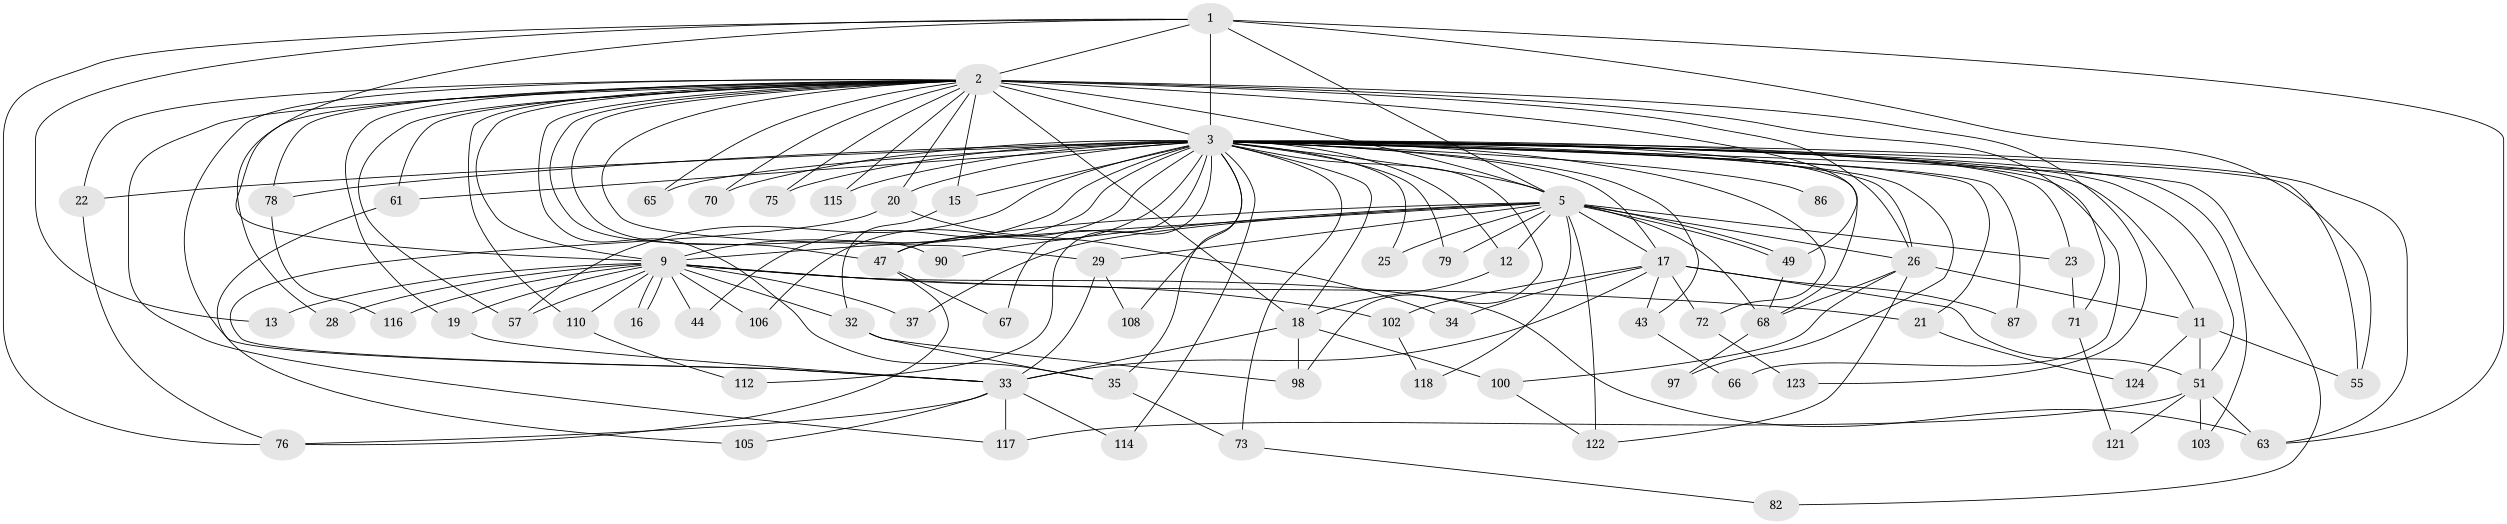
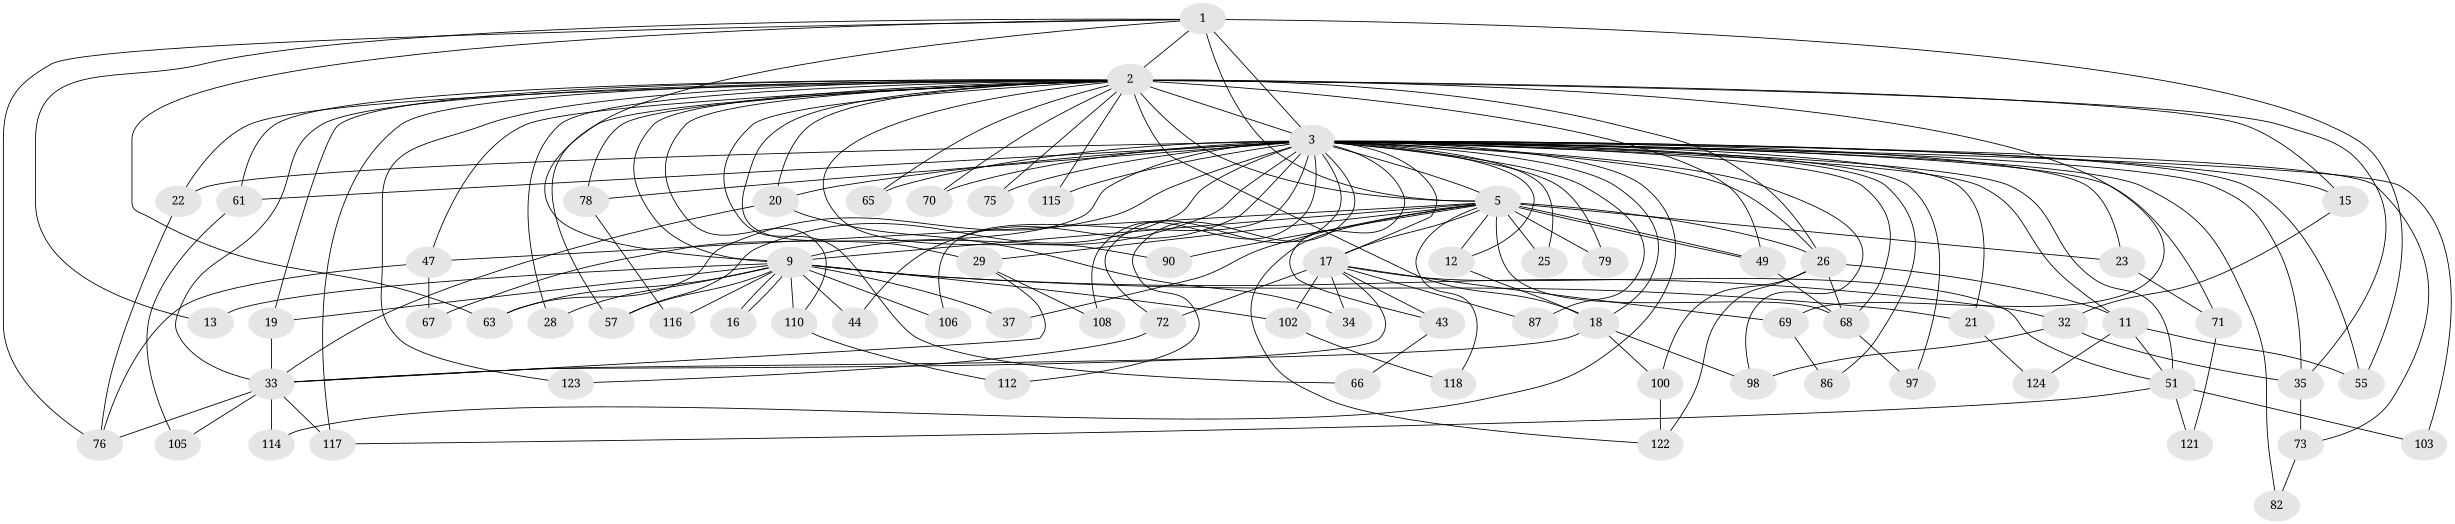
(1064, 239) -> none
none -> (1786, 323)
(2232, 414) -> none
